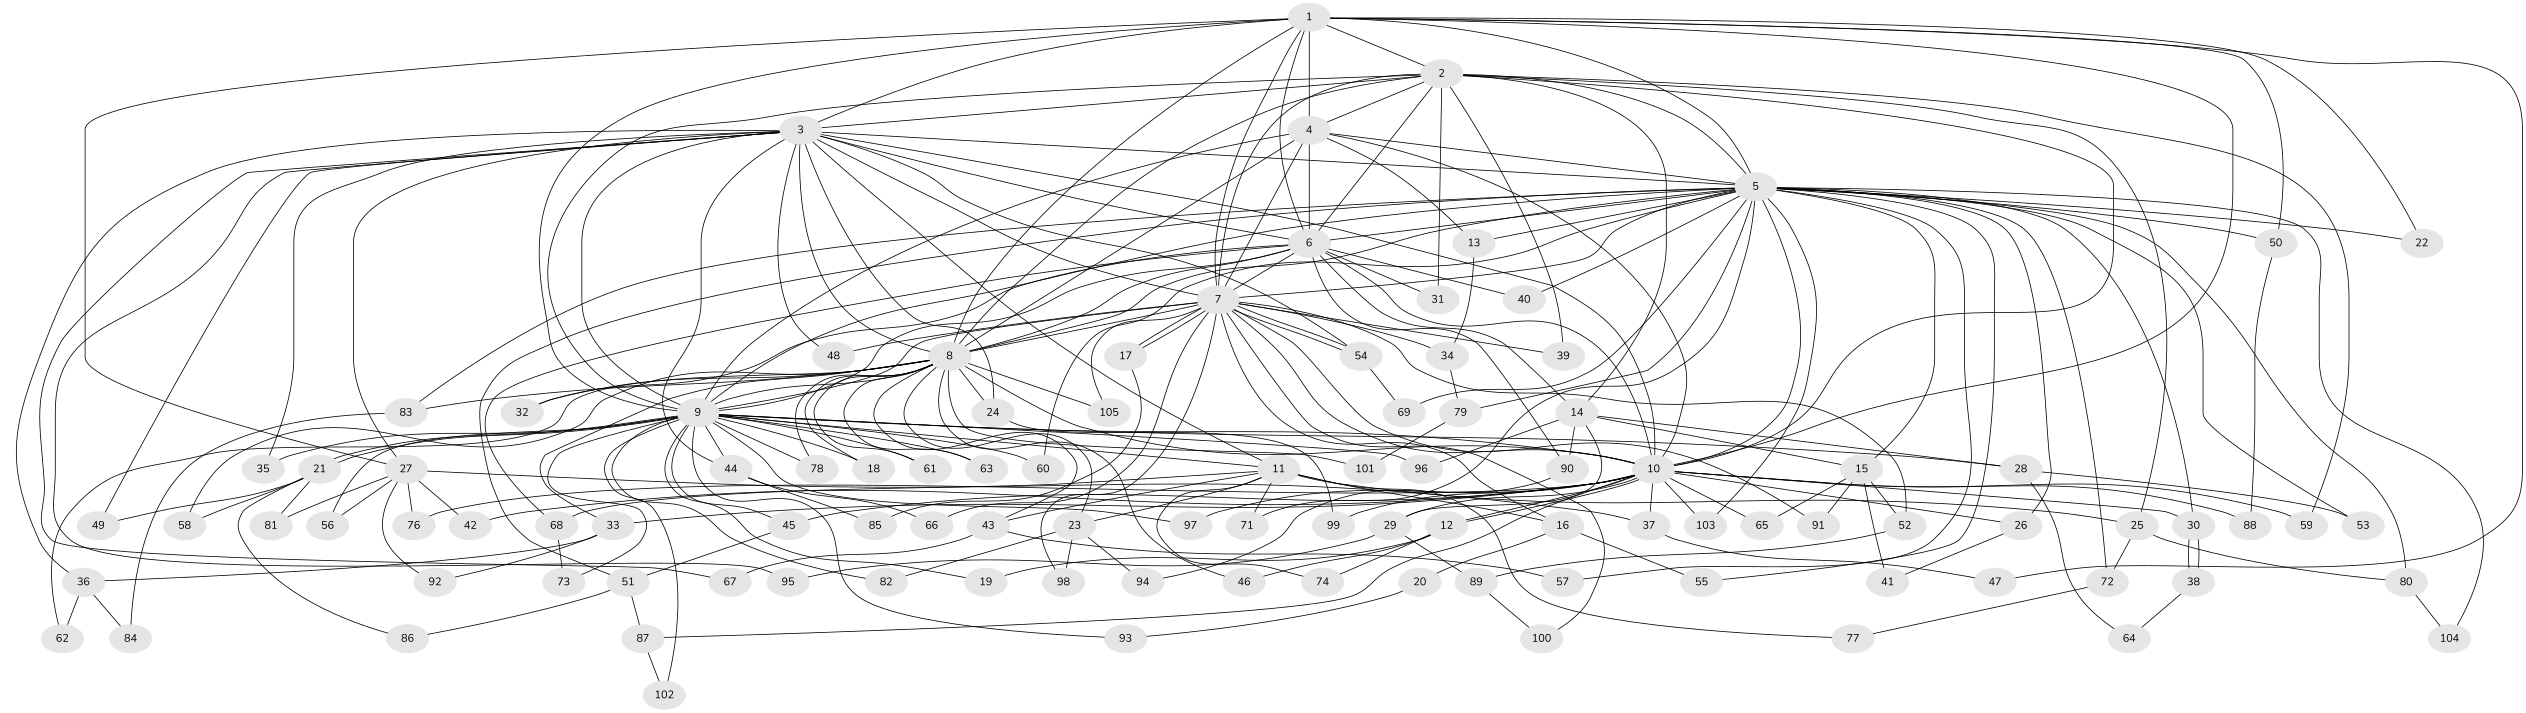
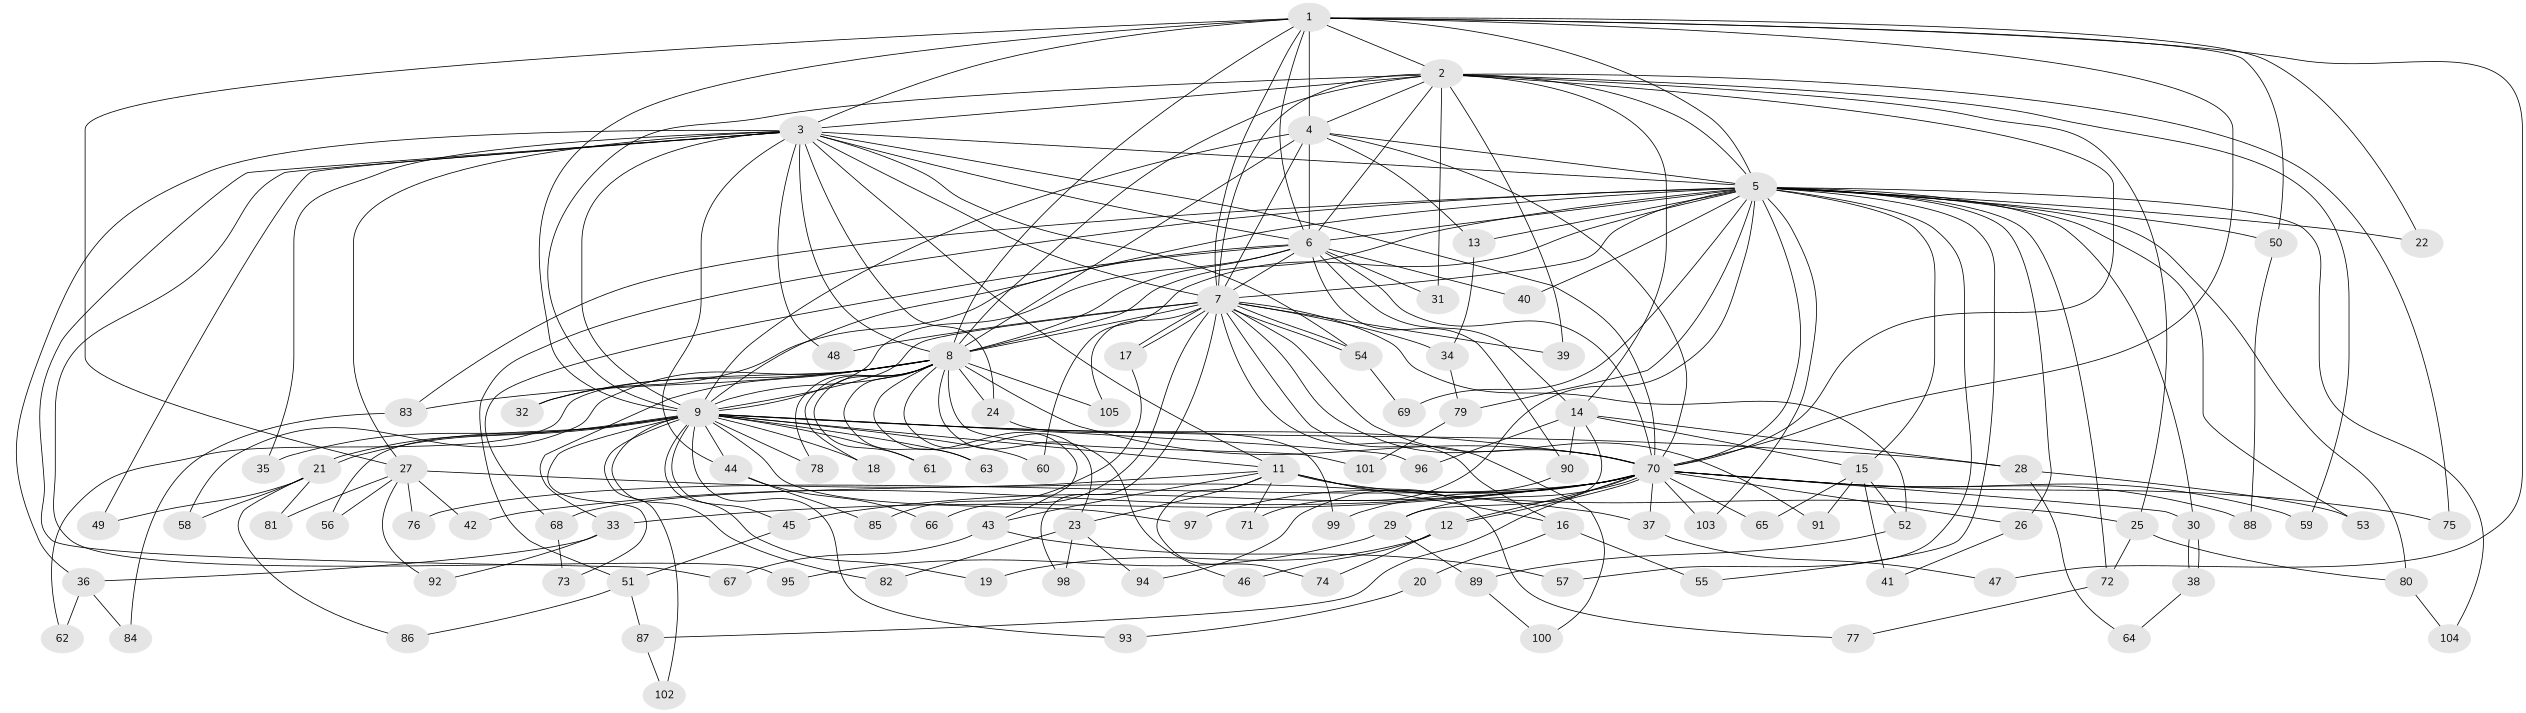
(1654, 469) -> (1654, 469)
none -> (2449, 526)
